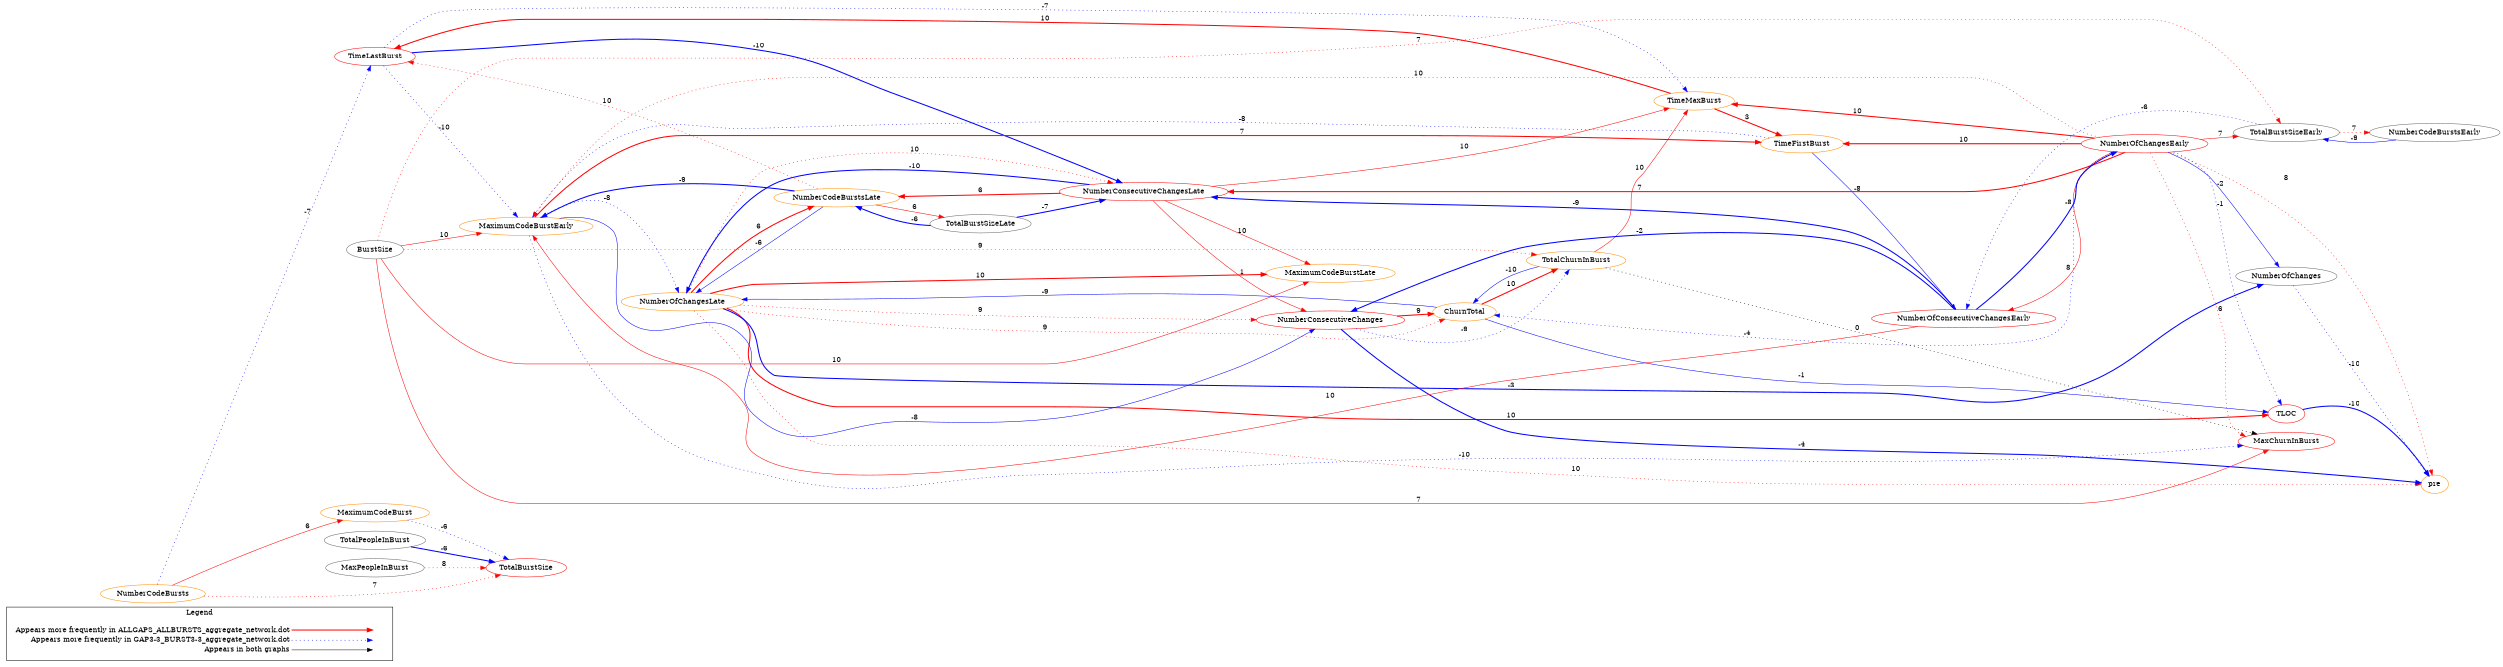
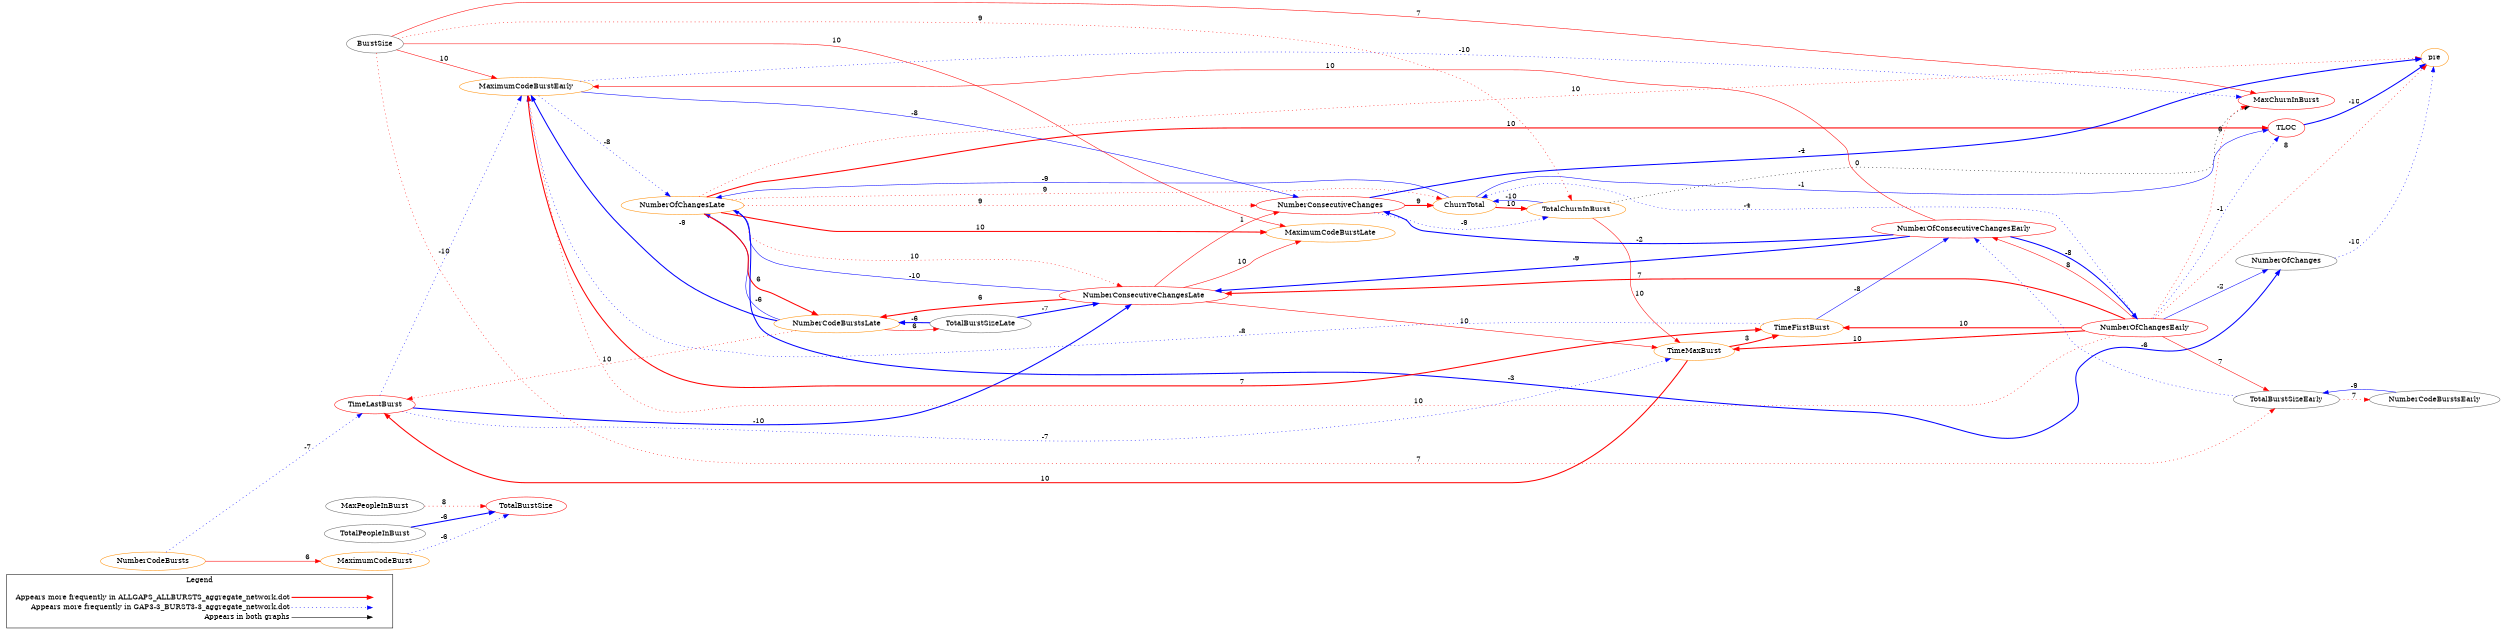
(863, 170) -> (889, 278)
(350, 595) -> none
